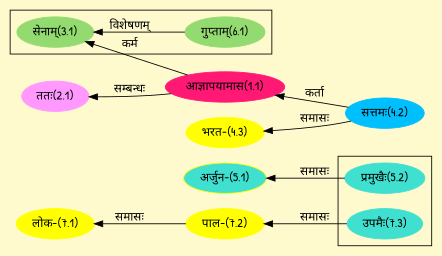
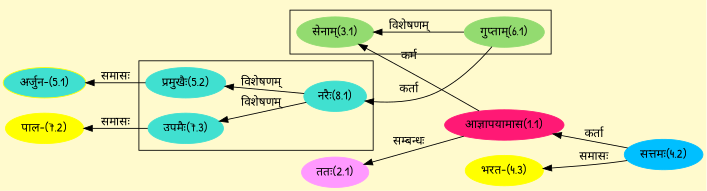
none -> (335, 96)
(55, 224) -> none
